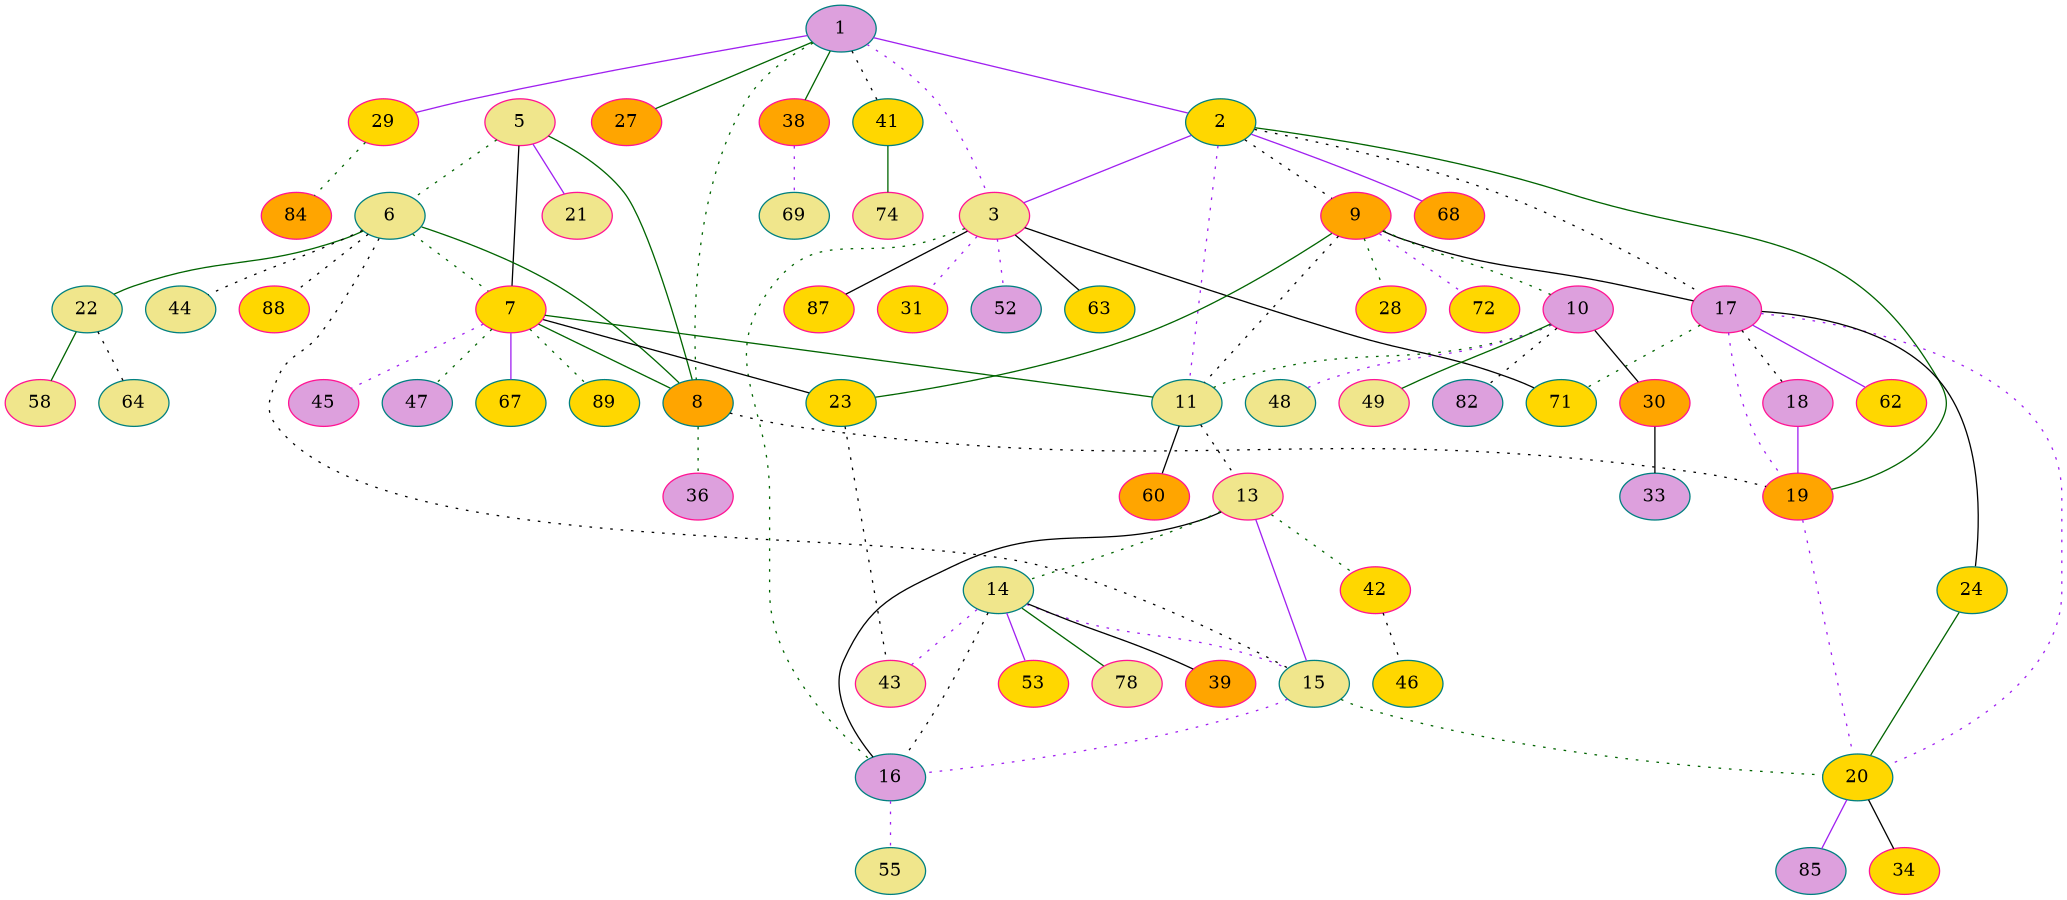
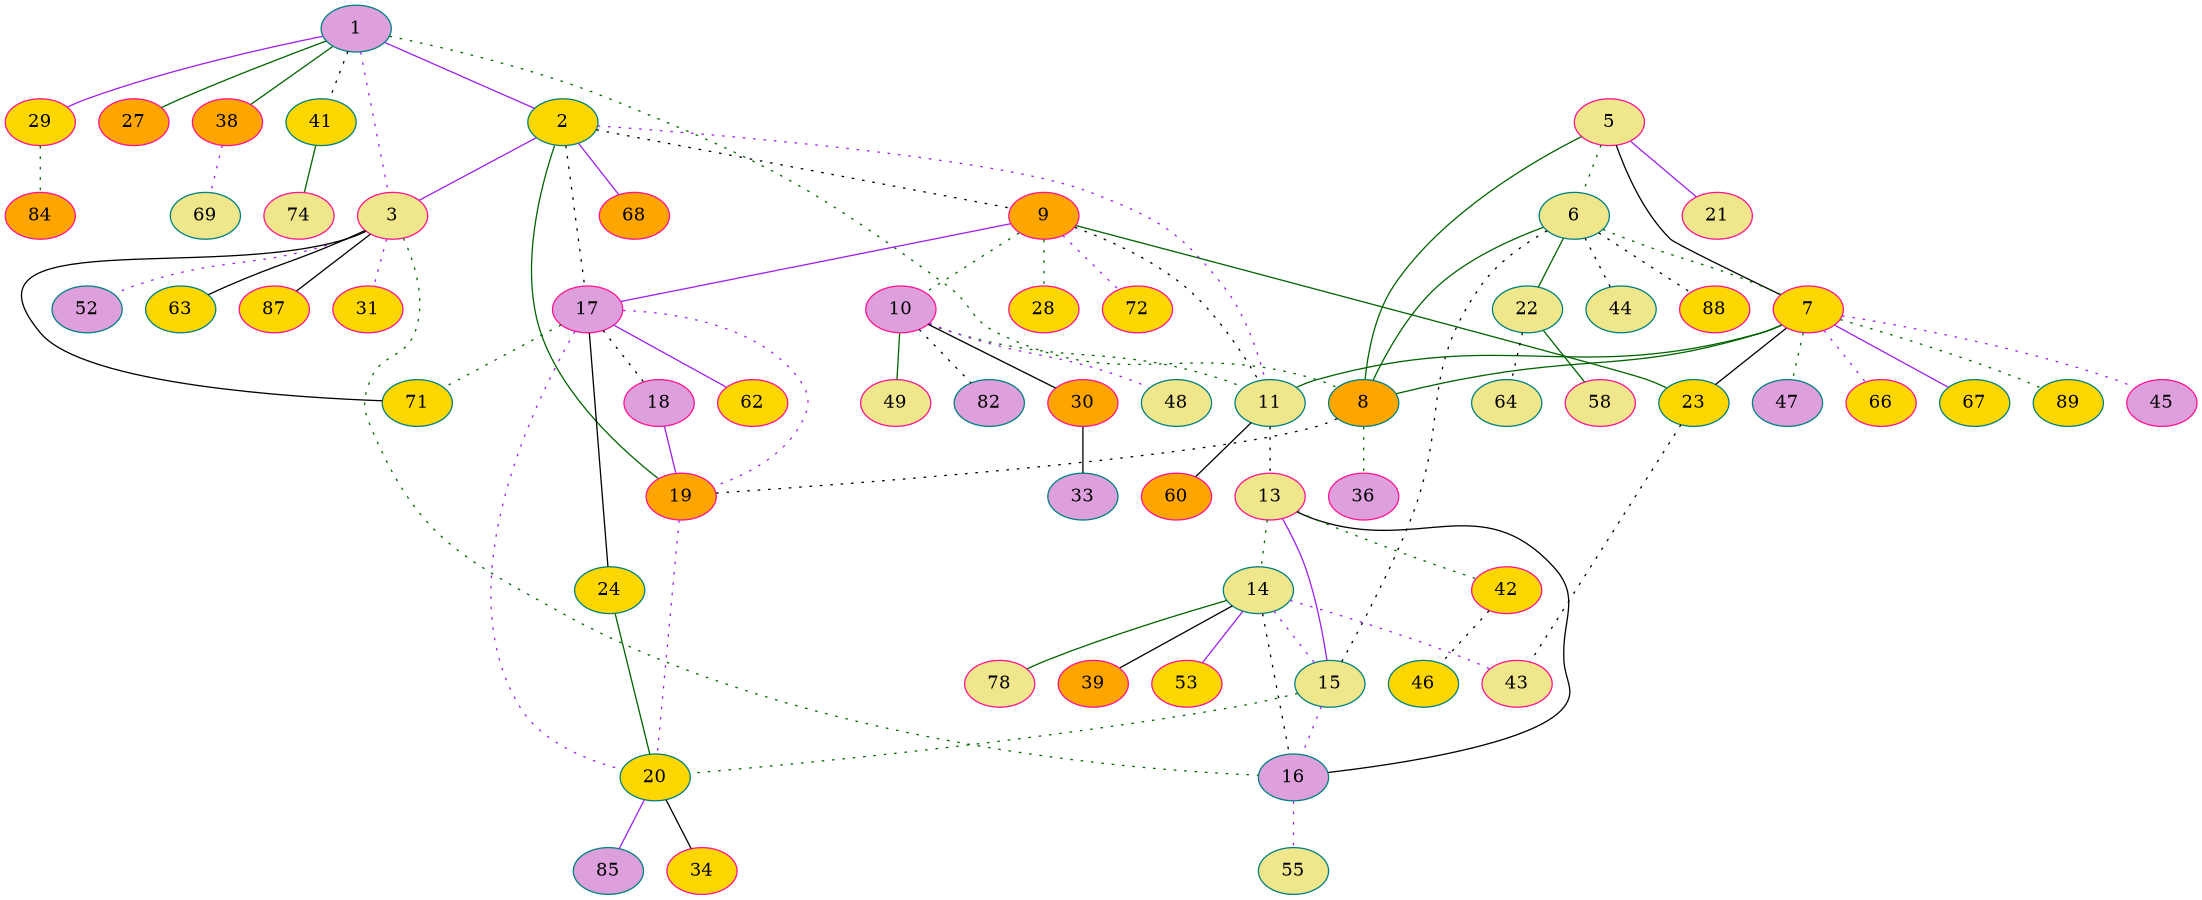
(1537, 270) -> (816, 263)
none -> (1881, 403)
